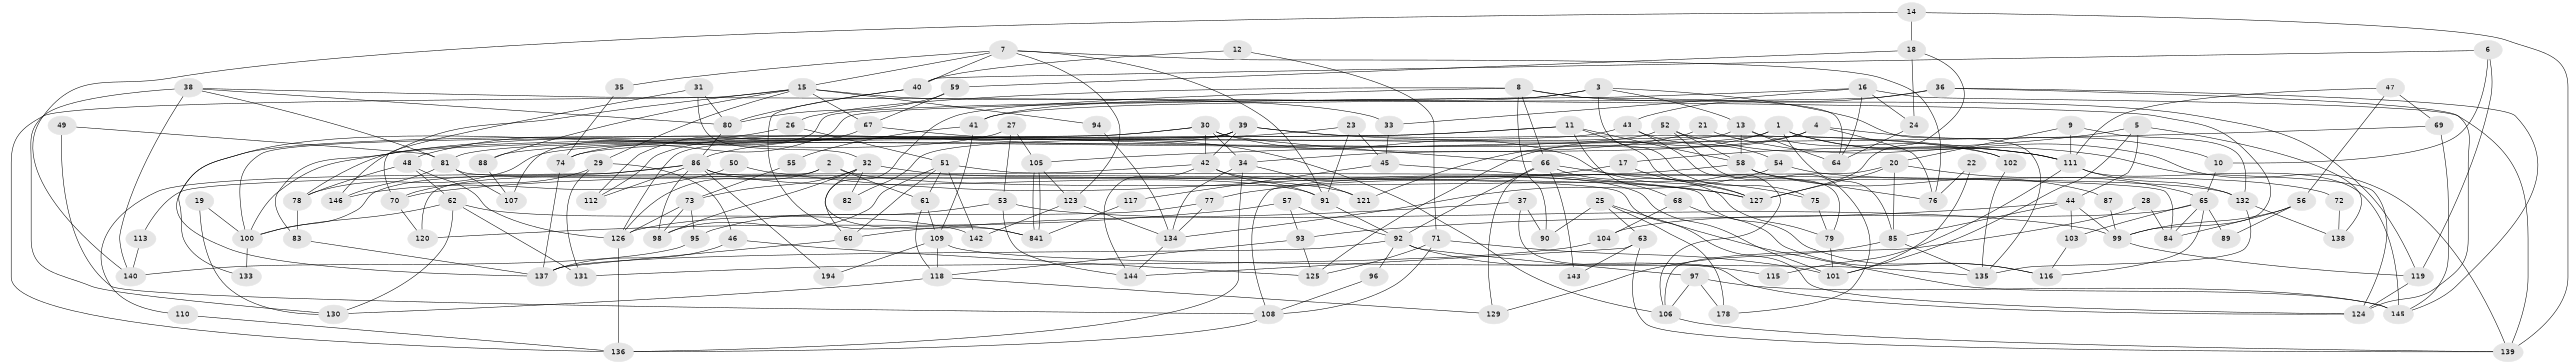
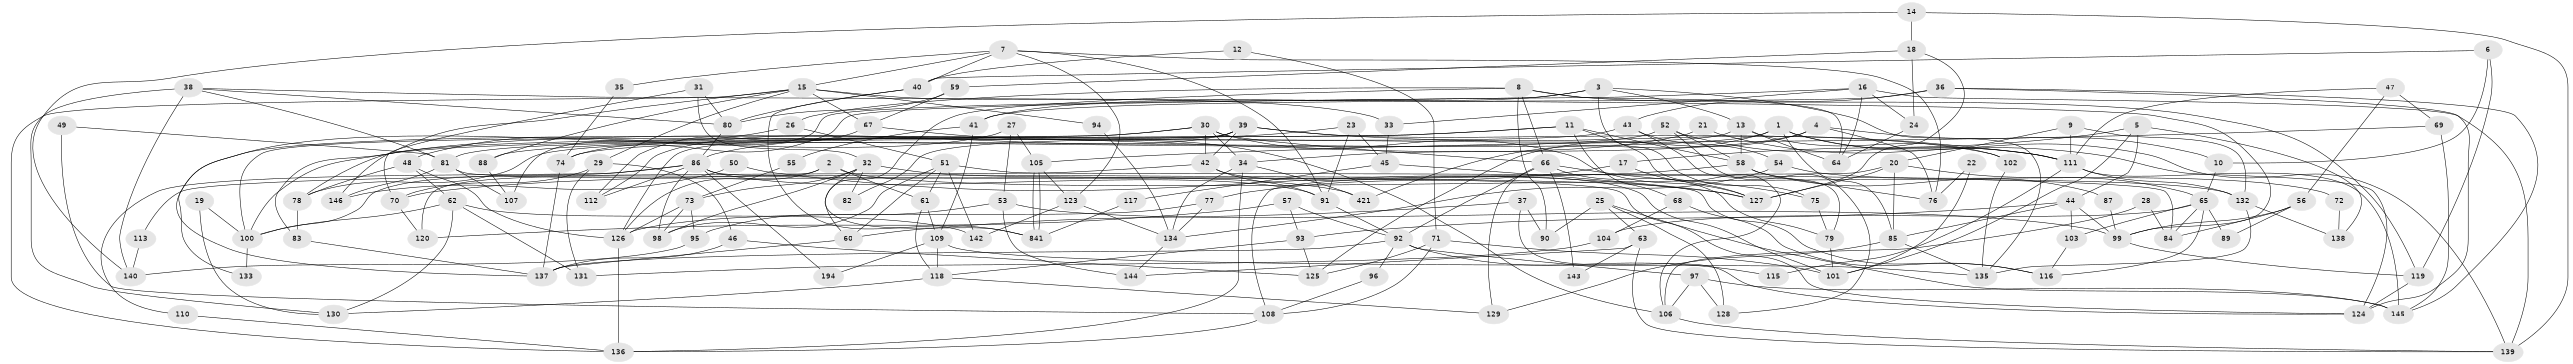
(1109, 196) -> none
(1364, 201) -> (1364, 201)
(1724, 314) -> (1724, 314)
